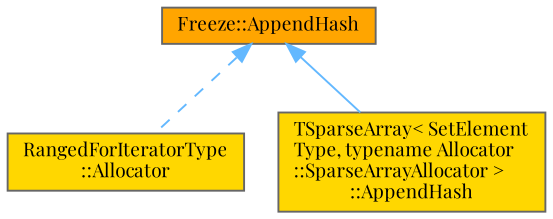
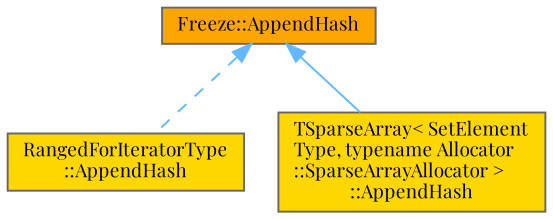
(126, 162) -> (126, 162)
